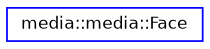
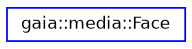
(105, 24) -> (96, 24)
